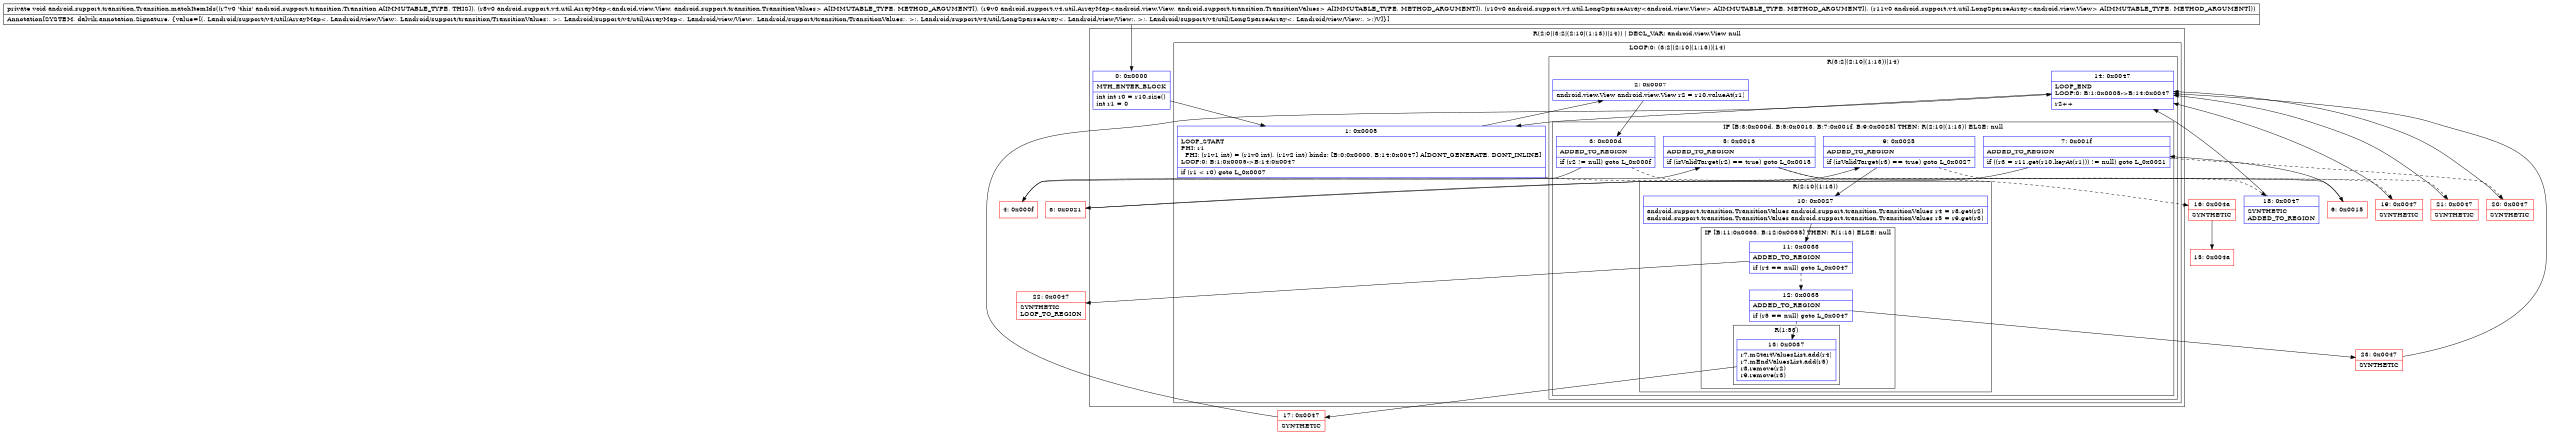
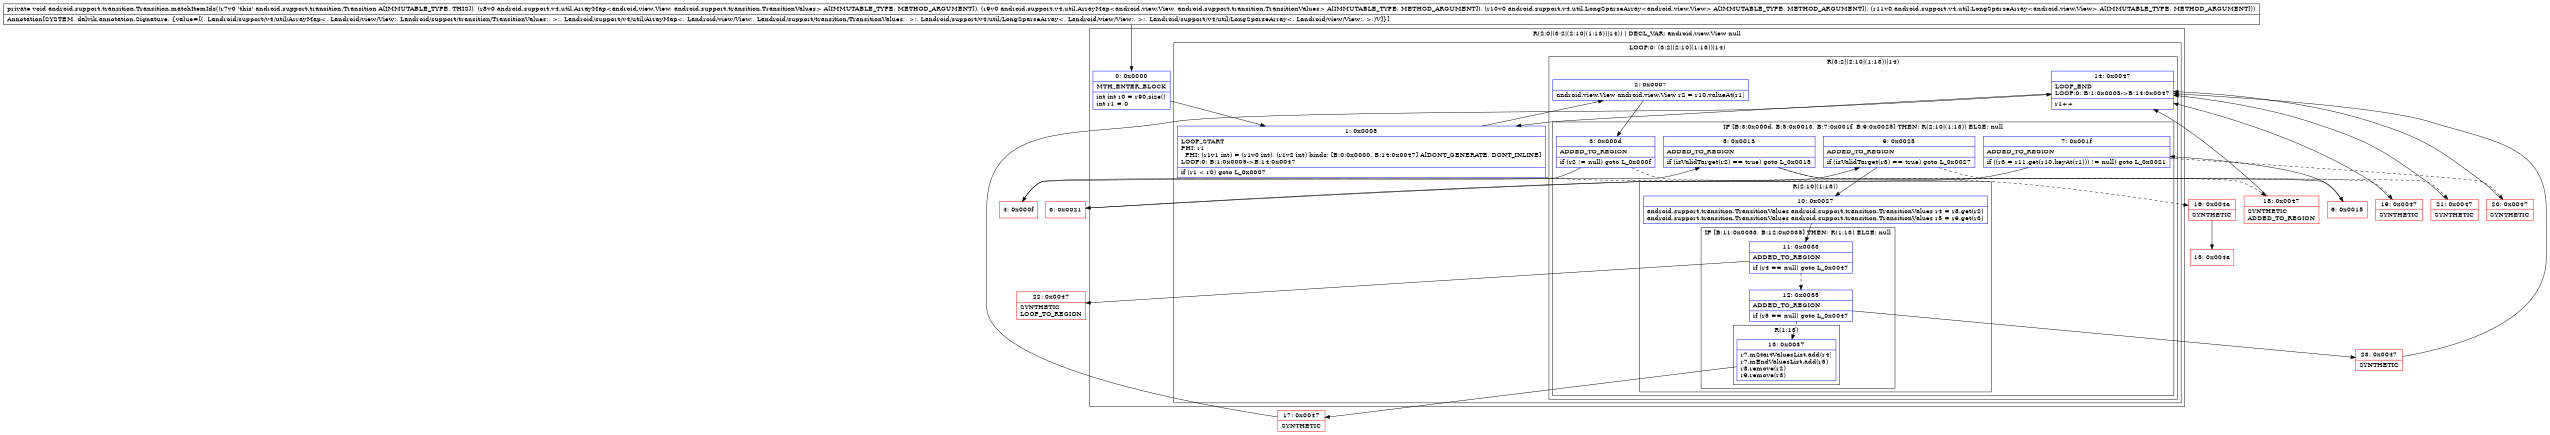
(1131, 97) -> (1131, 97)
(2064, 104) -> (2064, 104)
(2282, 210) -> (2282, 210)
(1786, 330) -> (1786, 330)
